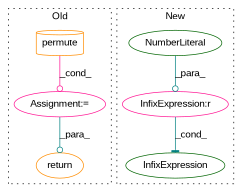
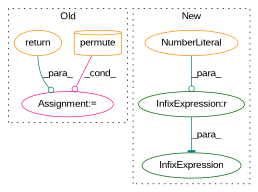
(175, 43) -> (192, 43)
(175, 104) -> (192, 104)
(60, 132) -> (41, 73)
(191, 135) -> (207, 135)
